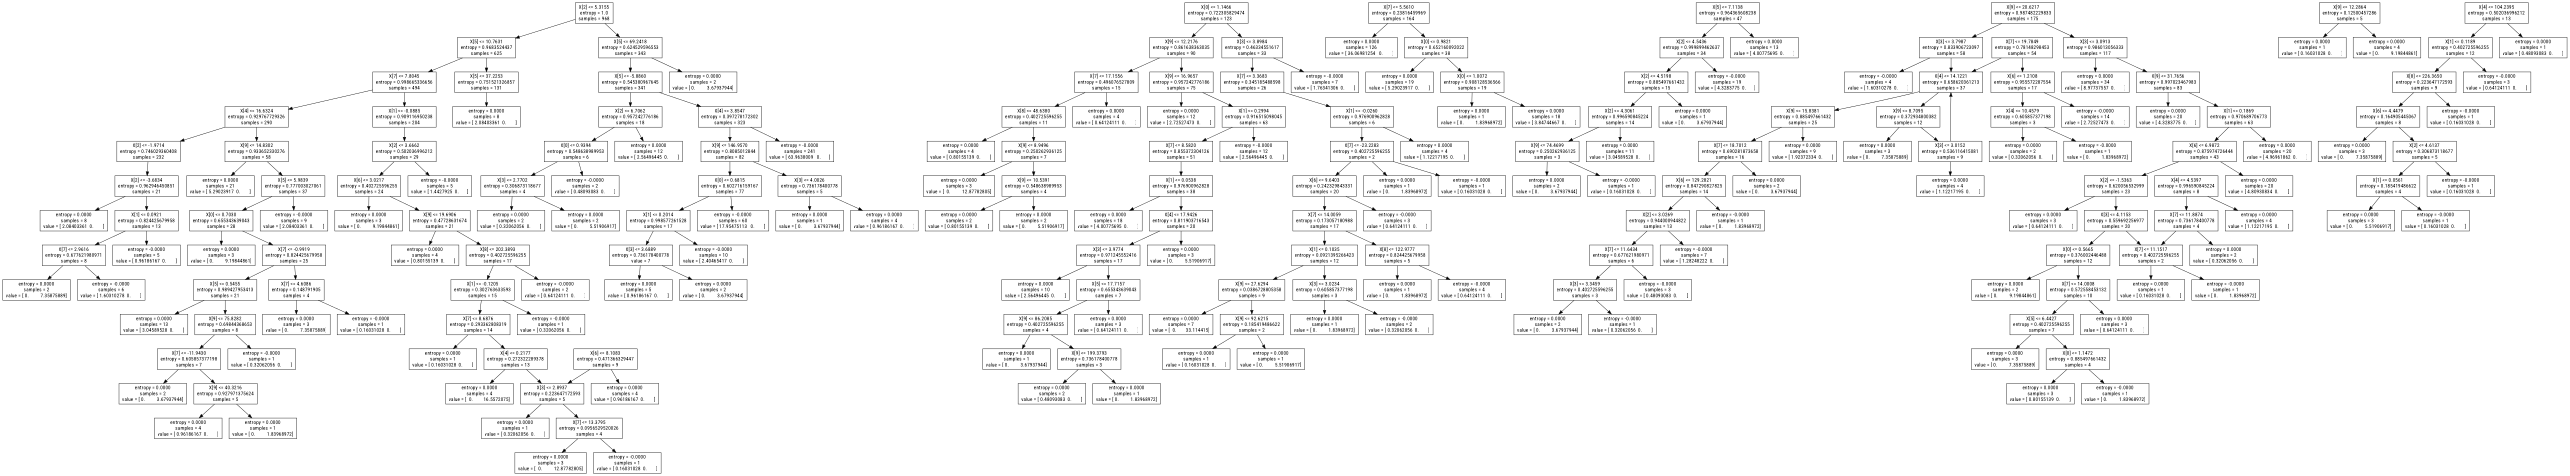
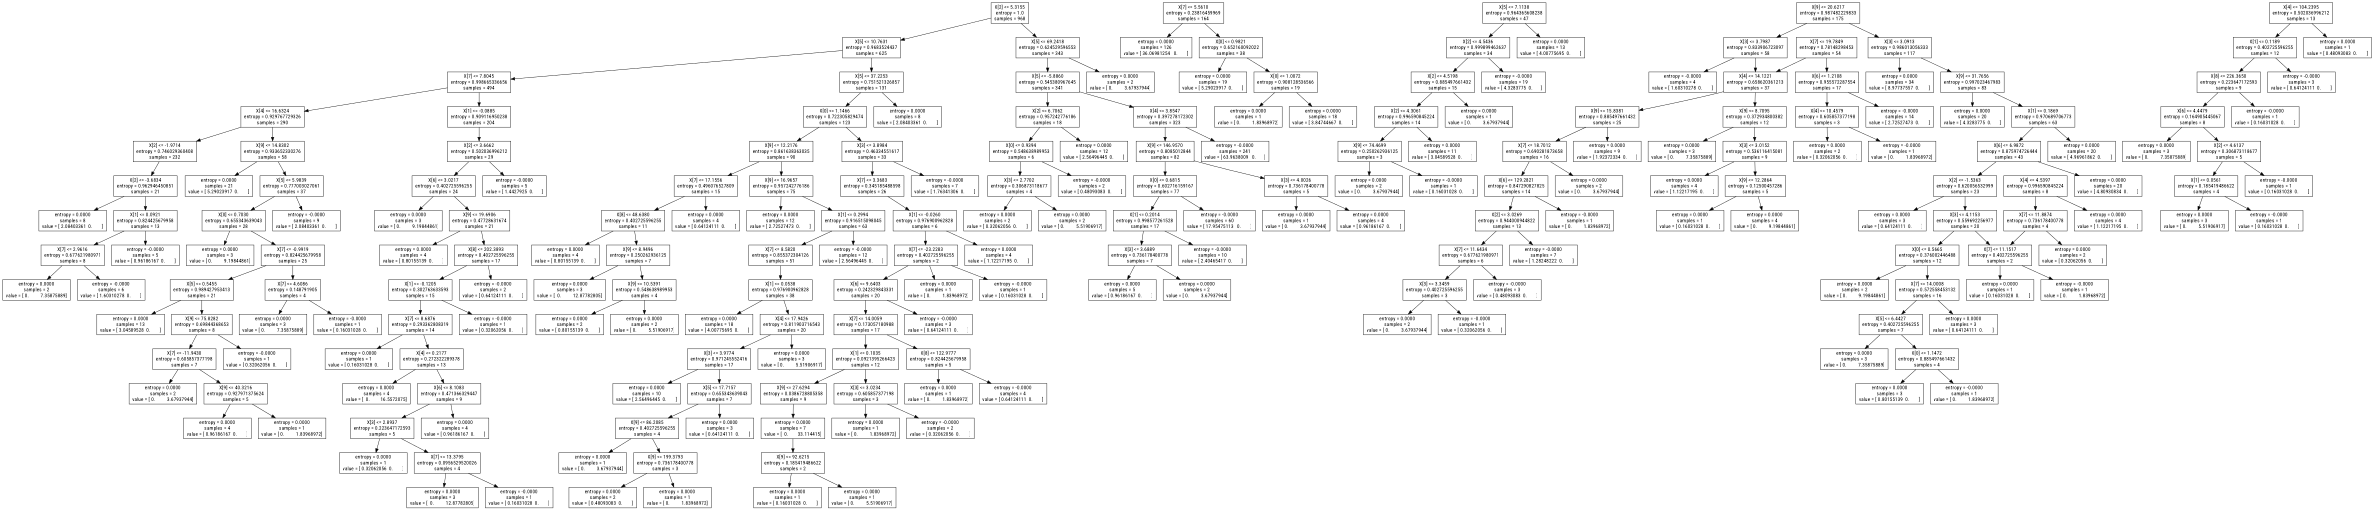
none -> (855, 98)
(1951, 119) -> (1755, 167)
(641, 255) -> (1140, 255)
(2078, 290) -> (1927, 290)
(1252, 305) -> (793, 444)
(532, 375) -> (440, 375)
